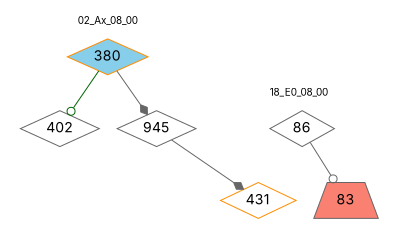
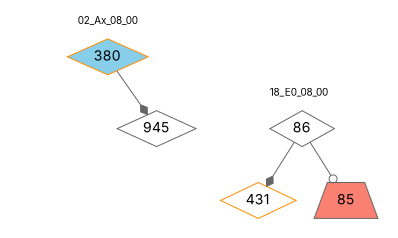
(60, 129) -> none
(203, 161) -> (284, 159)
(346, 200) -> (346, 200)
